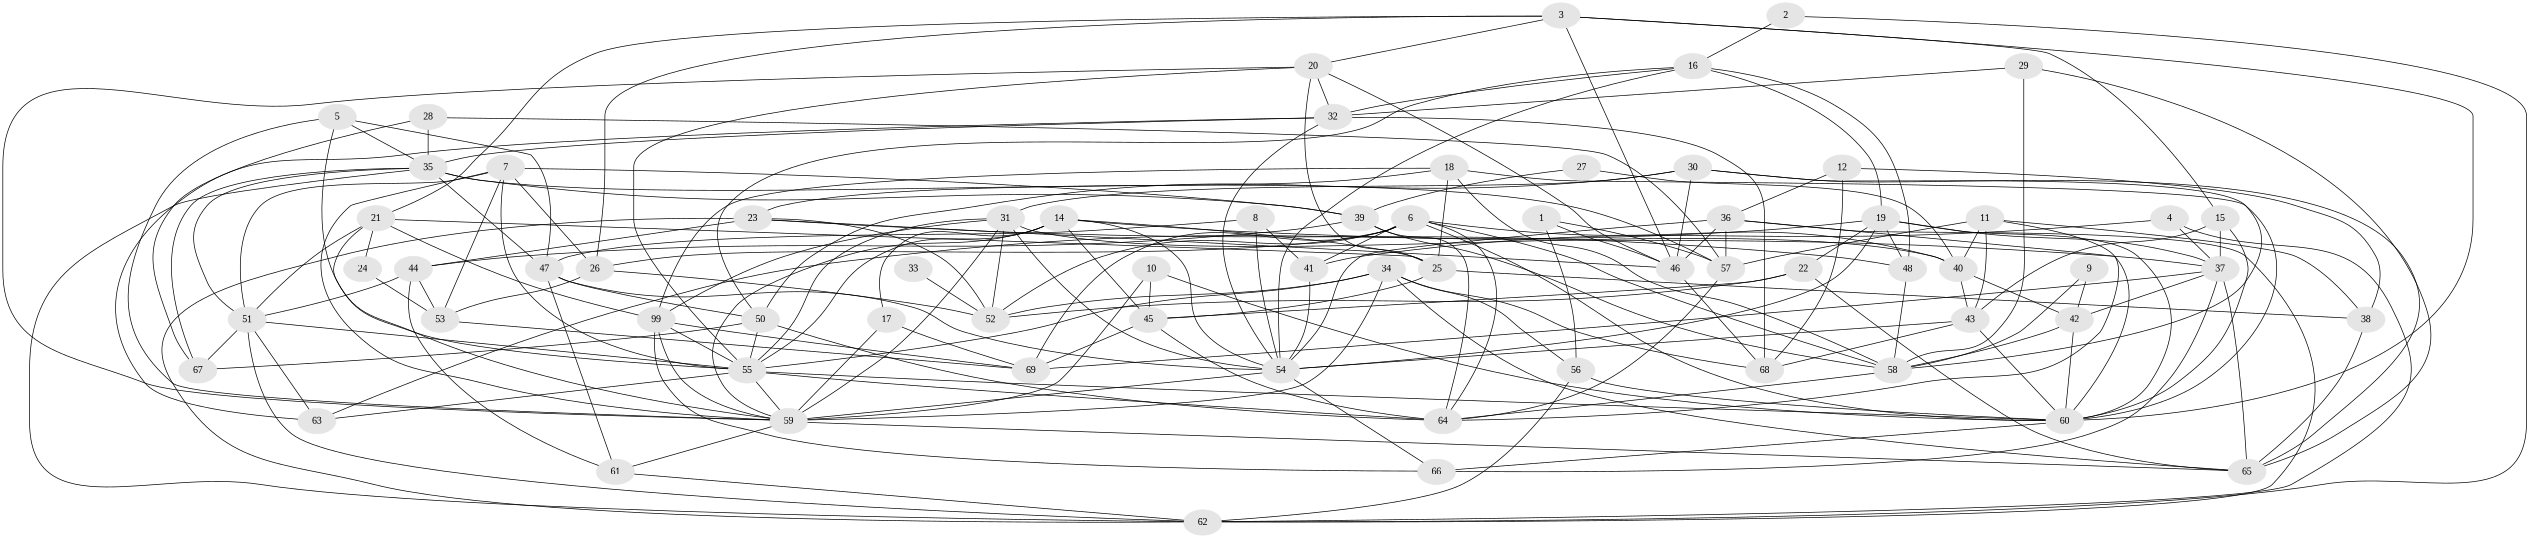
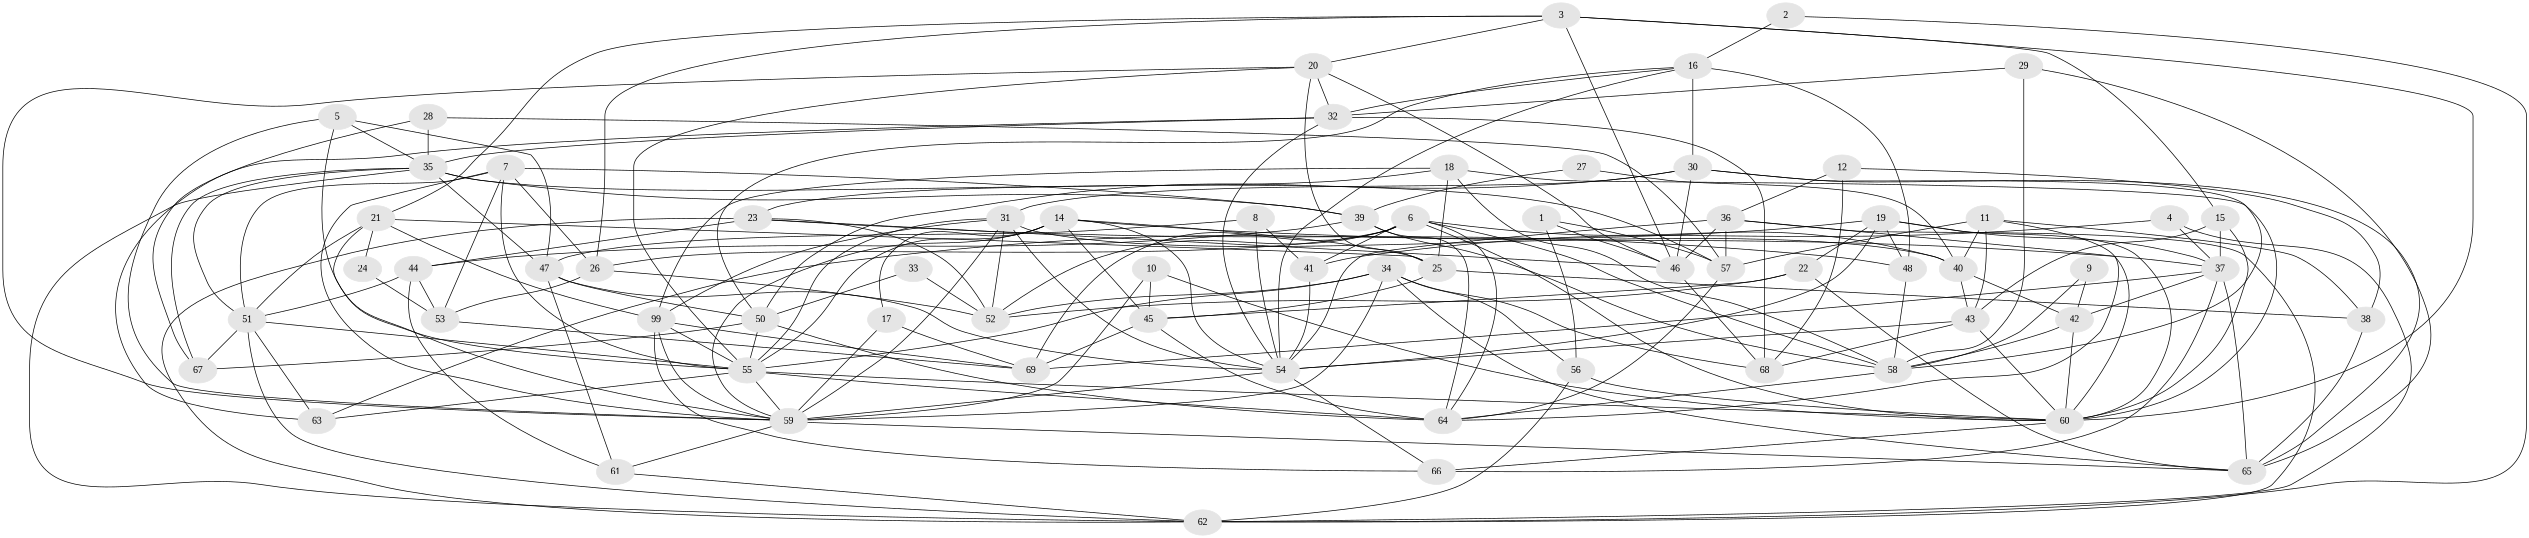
(1819, 113) -> (1693, 117)
none -> (825, 298)
